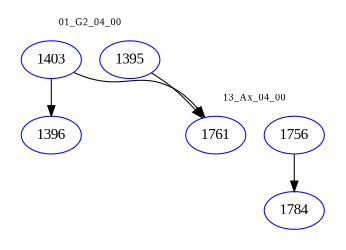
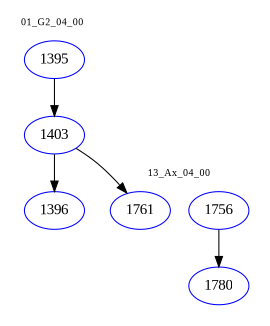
(175, 90) -> (54, 92)
(294, 210) -> (219, 286)
